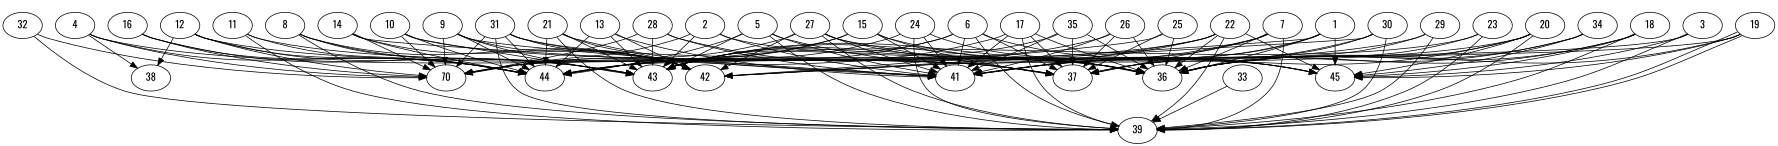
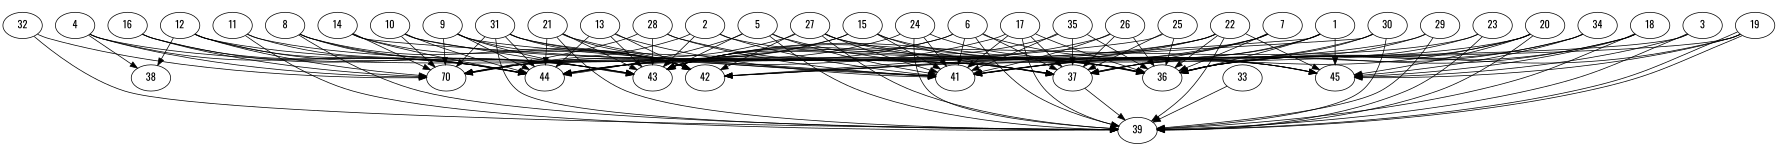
(1246, 109) -> (1102, 102)
